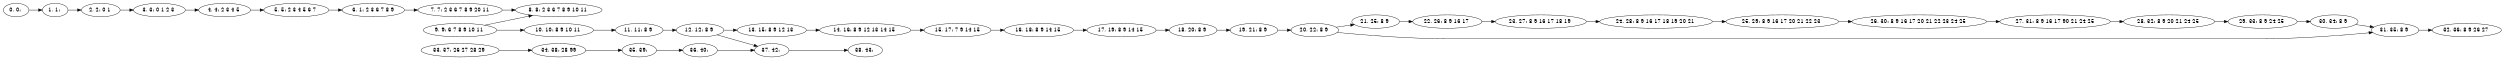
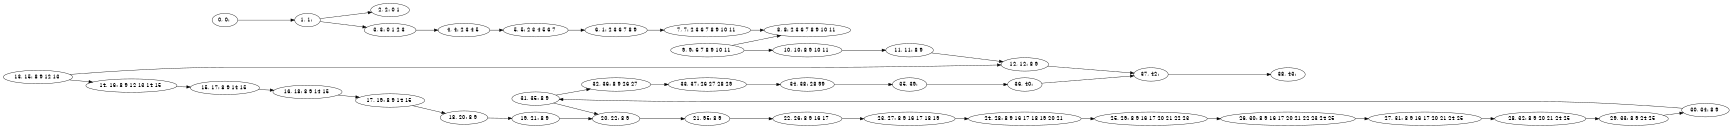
(125, 10) -> (341, 24)
(460, 10) -> (707, 30)
(1376, 22) -> (707, 119)
(2055, 22) -> (1425, 119)
(729, 30) -> (534, 67)
(958, 30) -> (225, 88)
(1853, 39) -> (574, 108)
none -> (658, 84)
